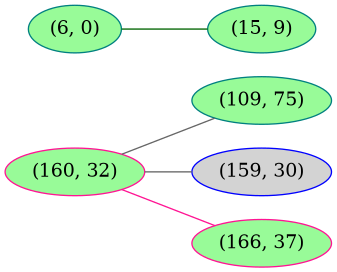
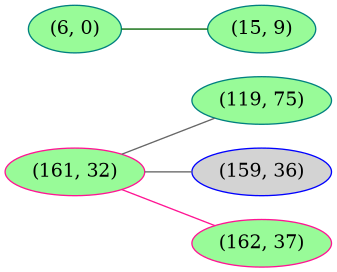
(262, 100) -> (262, 100)
(75, 172) -> (75, 172)
(262, 172) -> (262, 172)
(262, 243) -> (262, 243)
